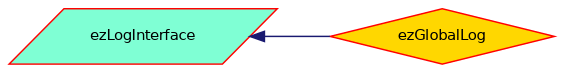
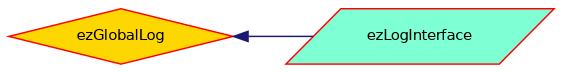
(297, 36) -> (281, 36)
